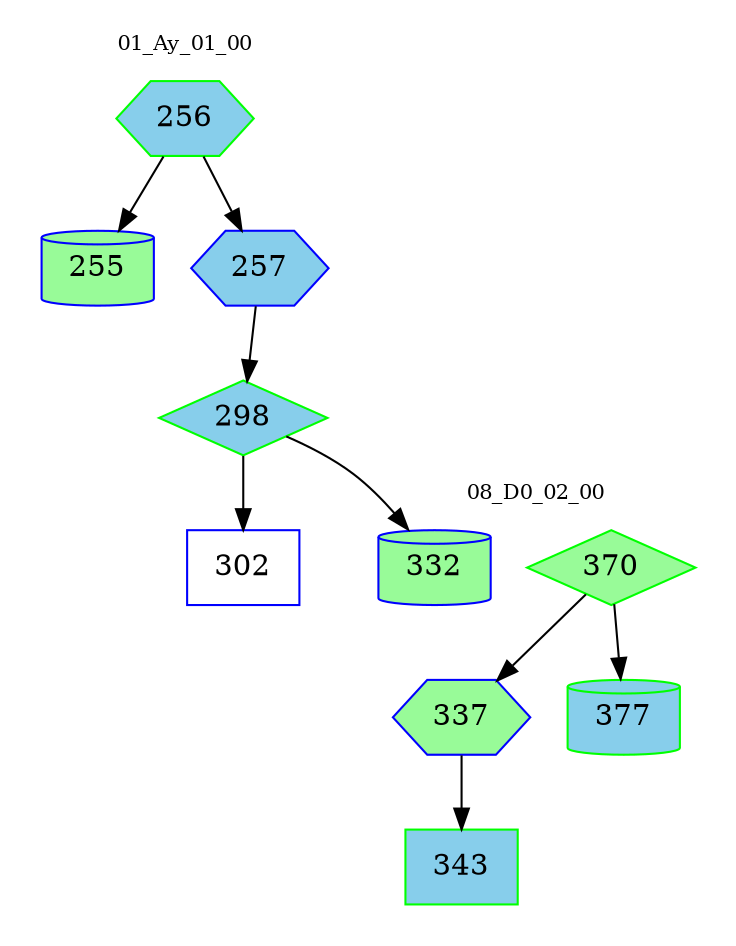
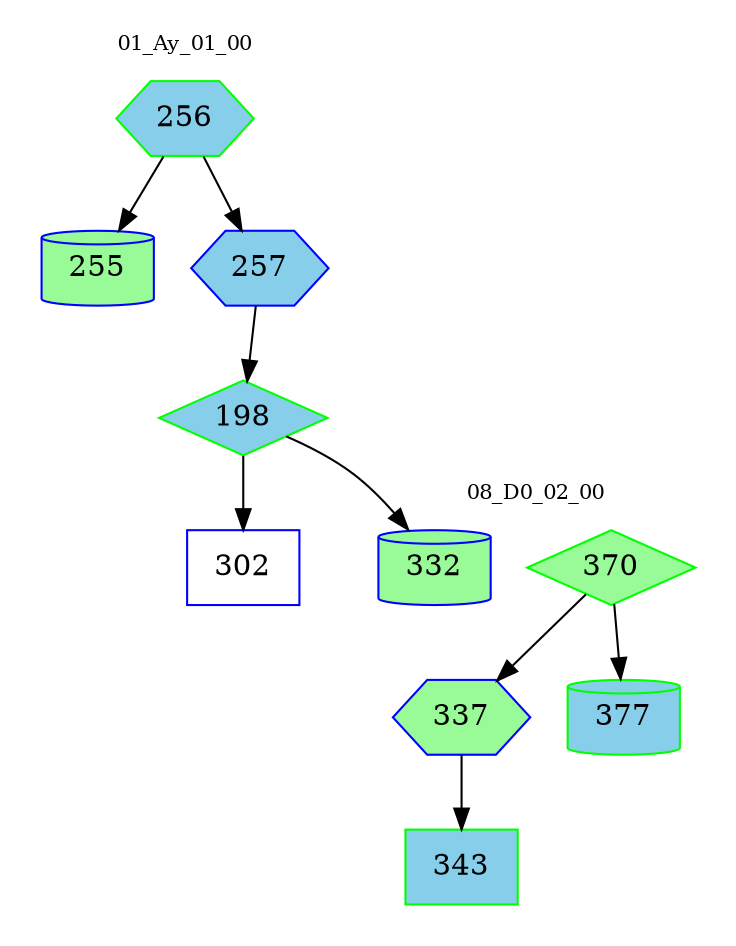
(243, 418) -> (243, 418)
